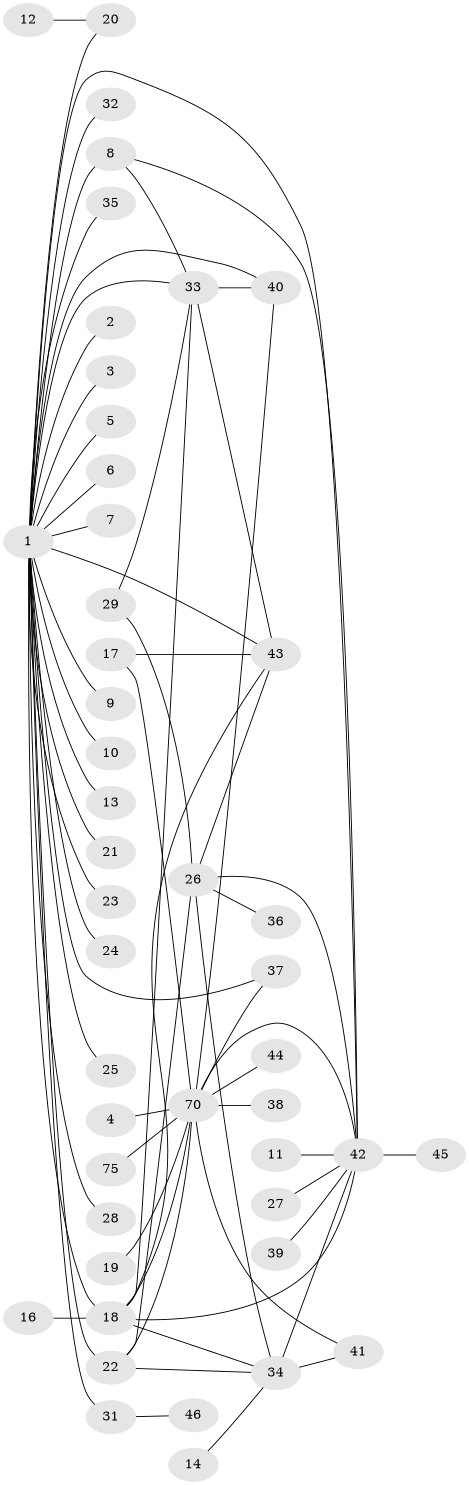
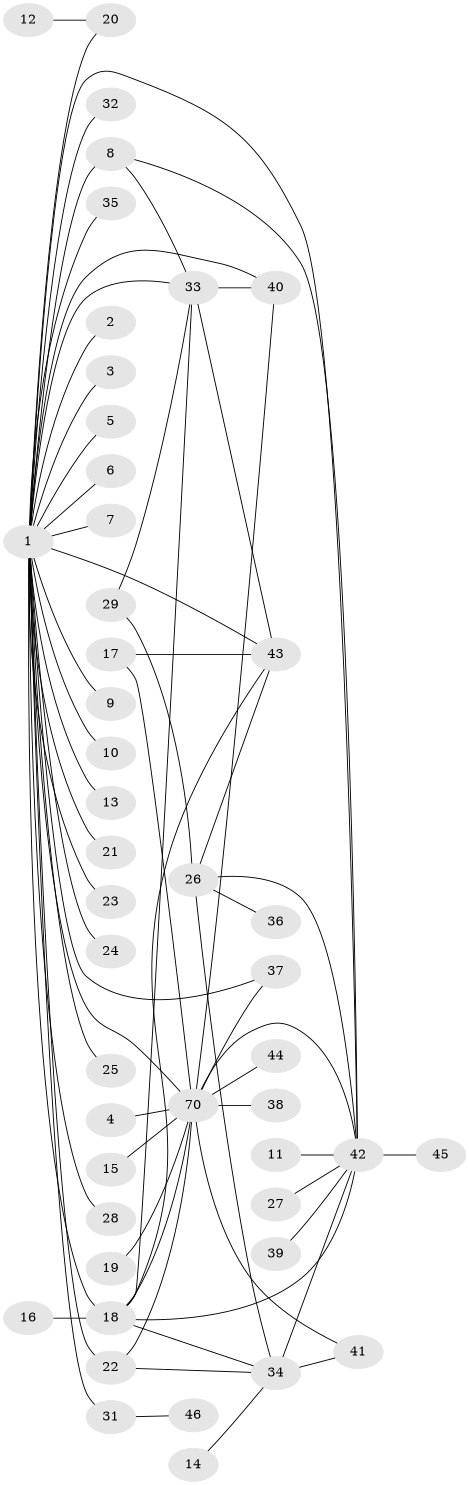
none -> (75, 977)
(160, 1150) -> none
(111, 1170) -> (111, 1170)
